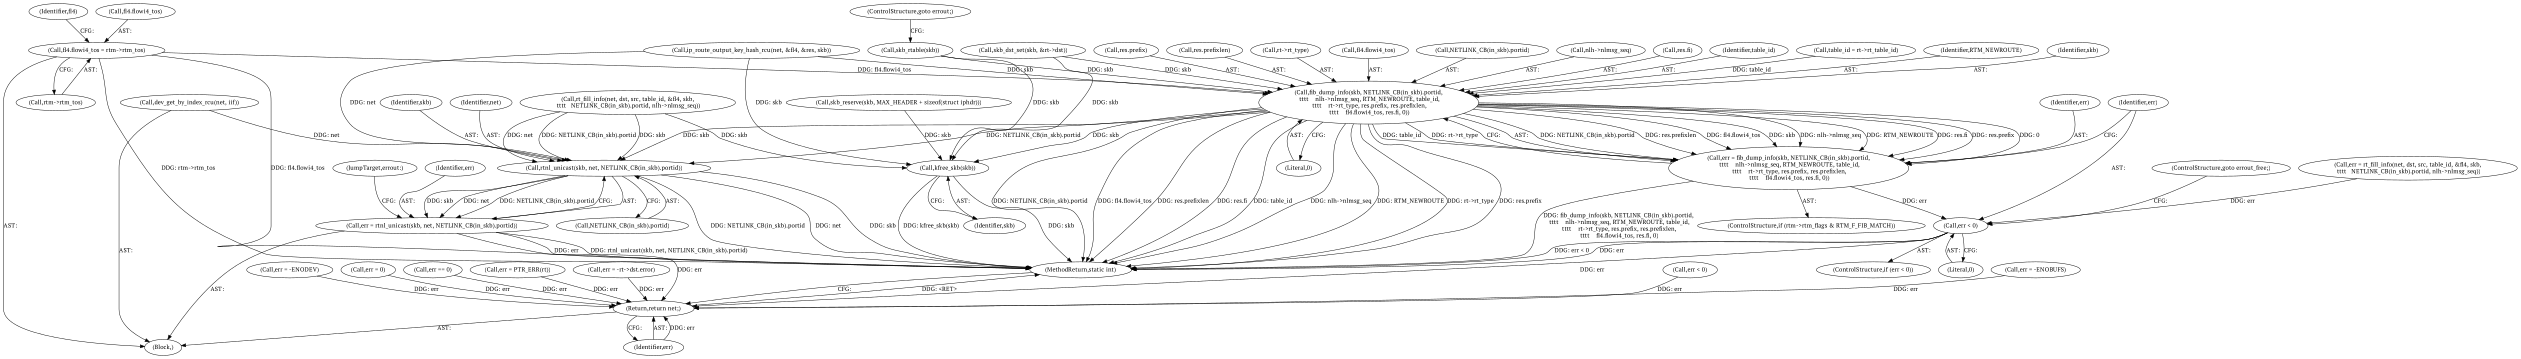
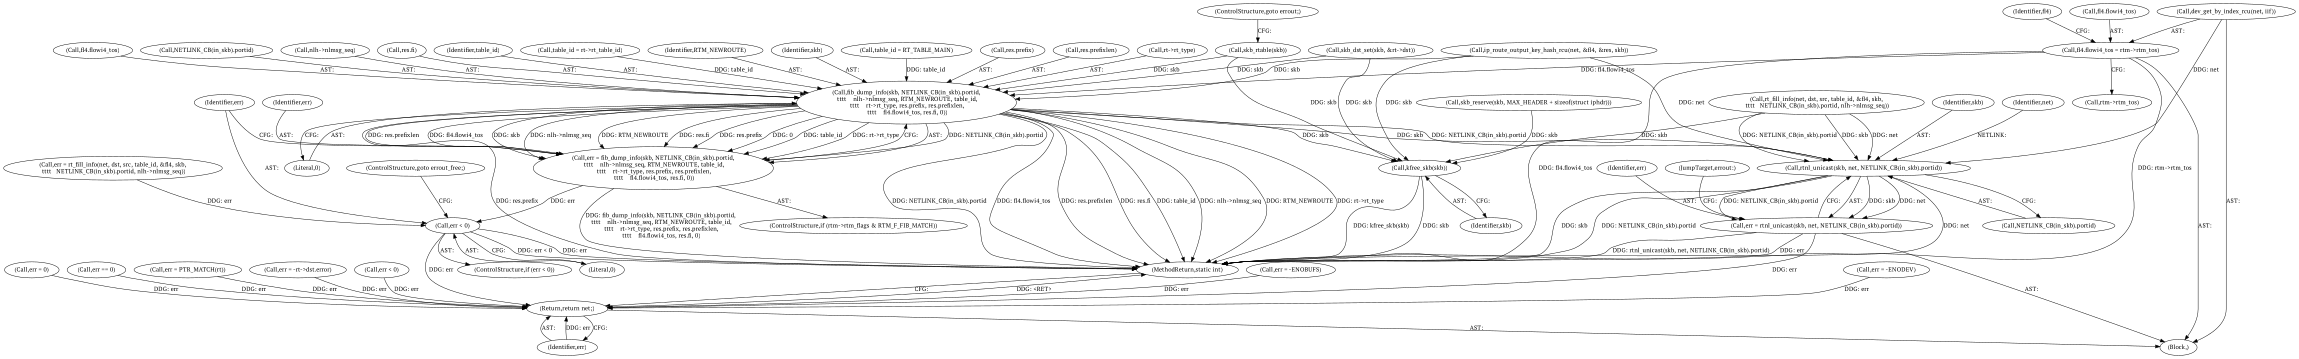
none -> (907, 50)
(75, 78) -> (2166, 29)
(494, 135) -> (1993, 135)
(518, 270) -> (188, 270)
